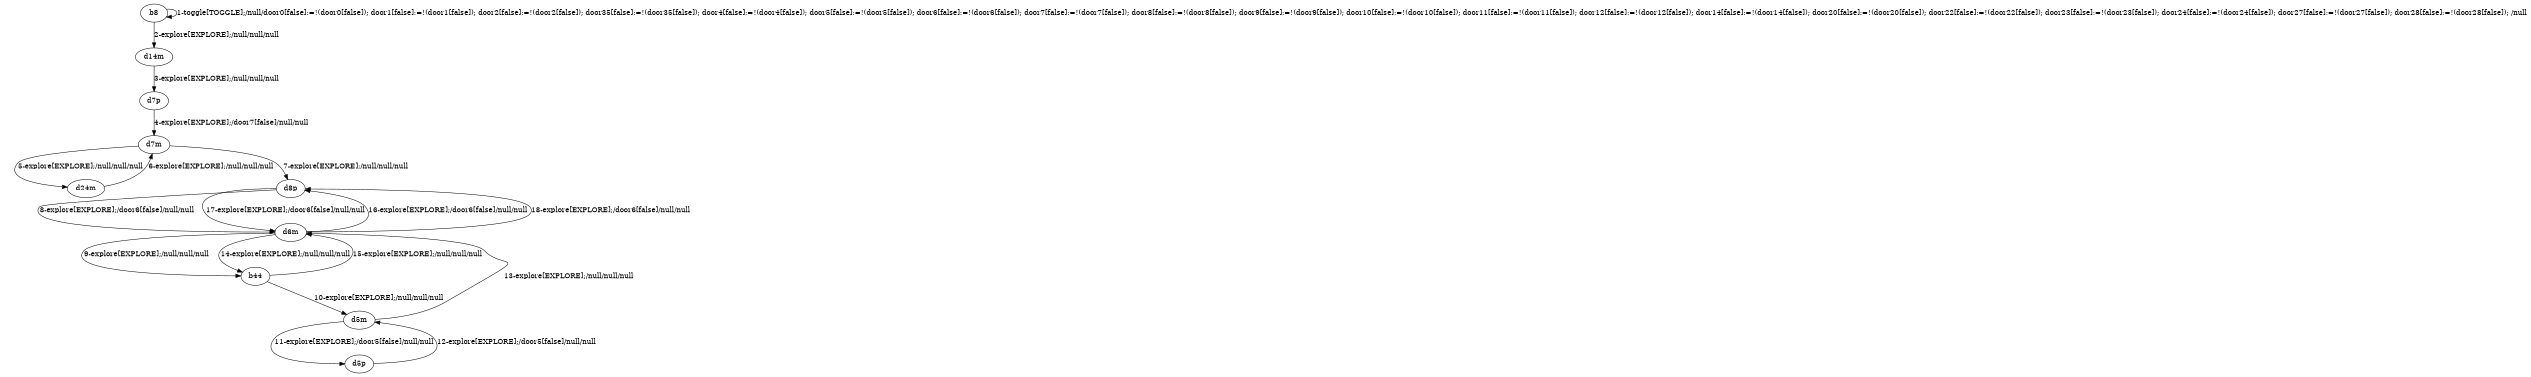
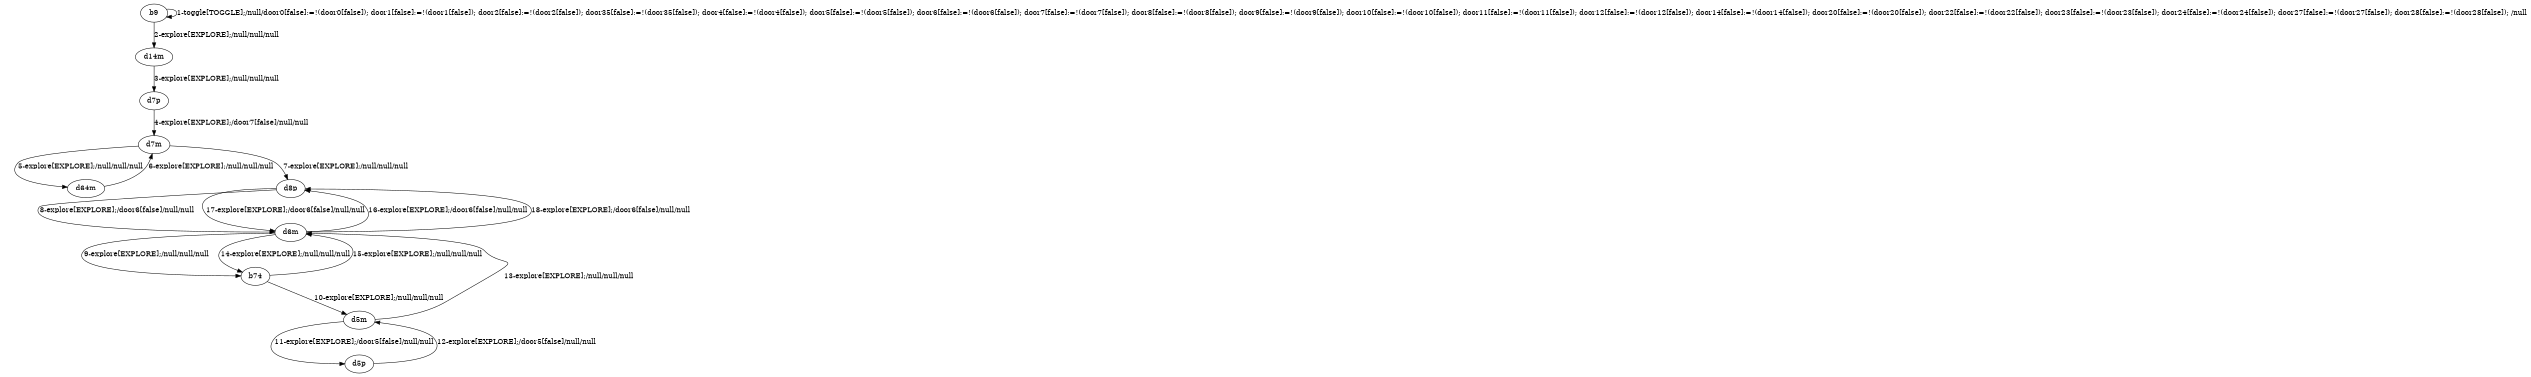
(154, 13) -> (154, 13)
(86, 189) -> (86, 189)
(255, 276) -> (255, 276)
